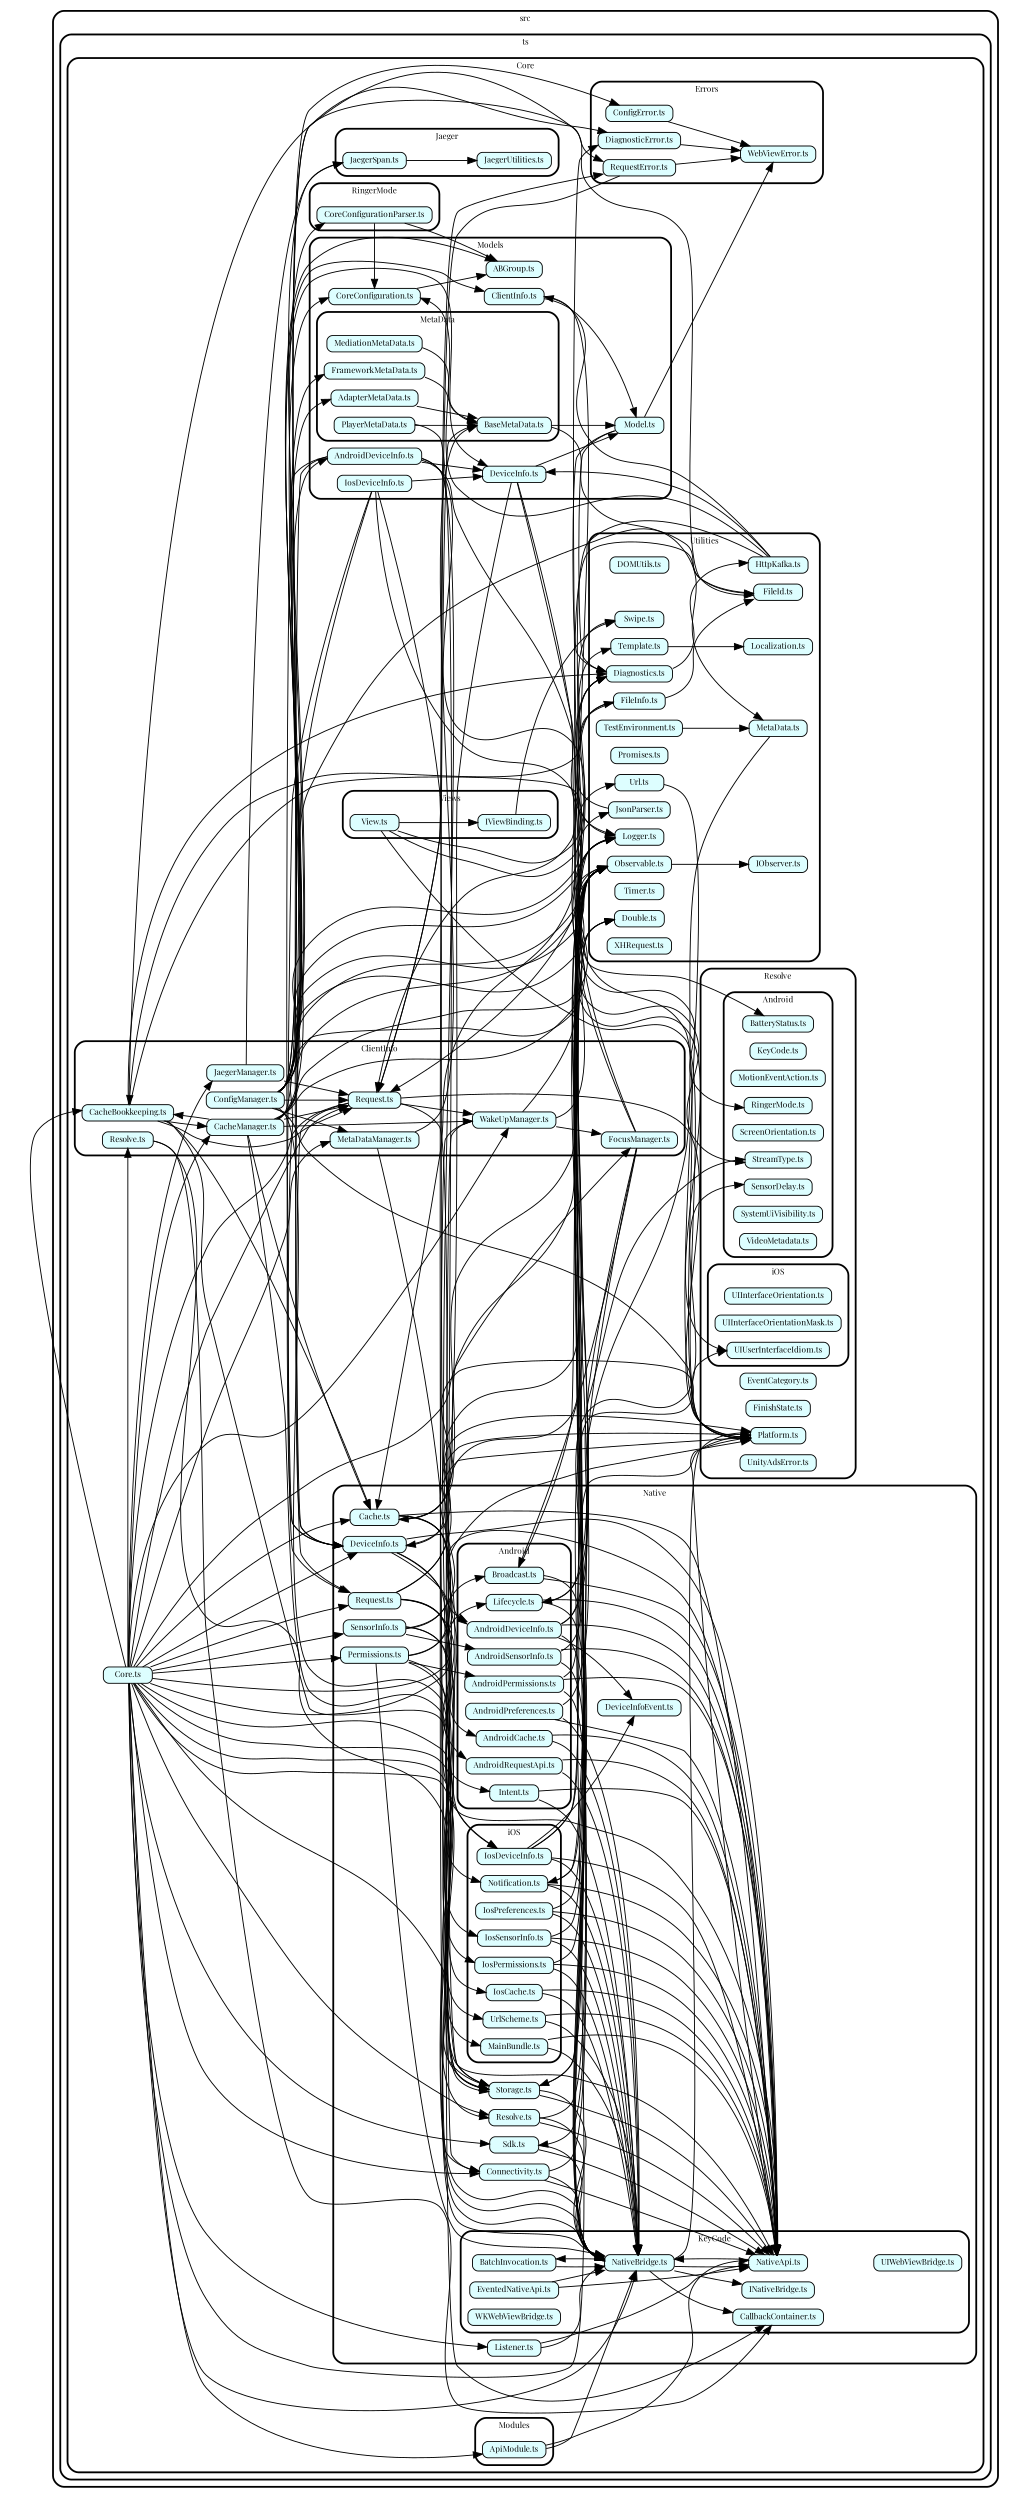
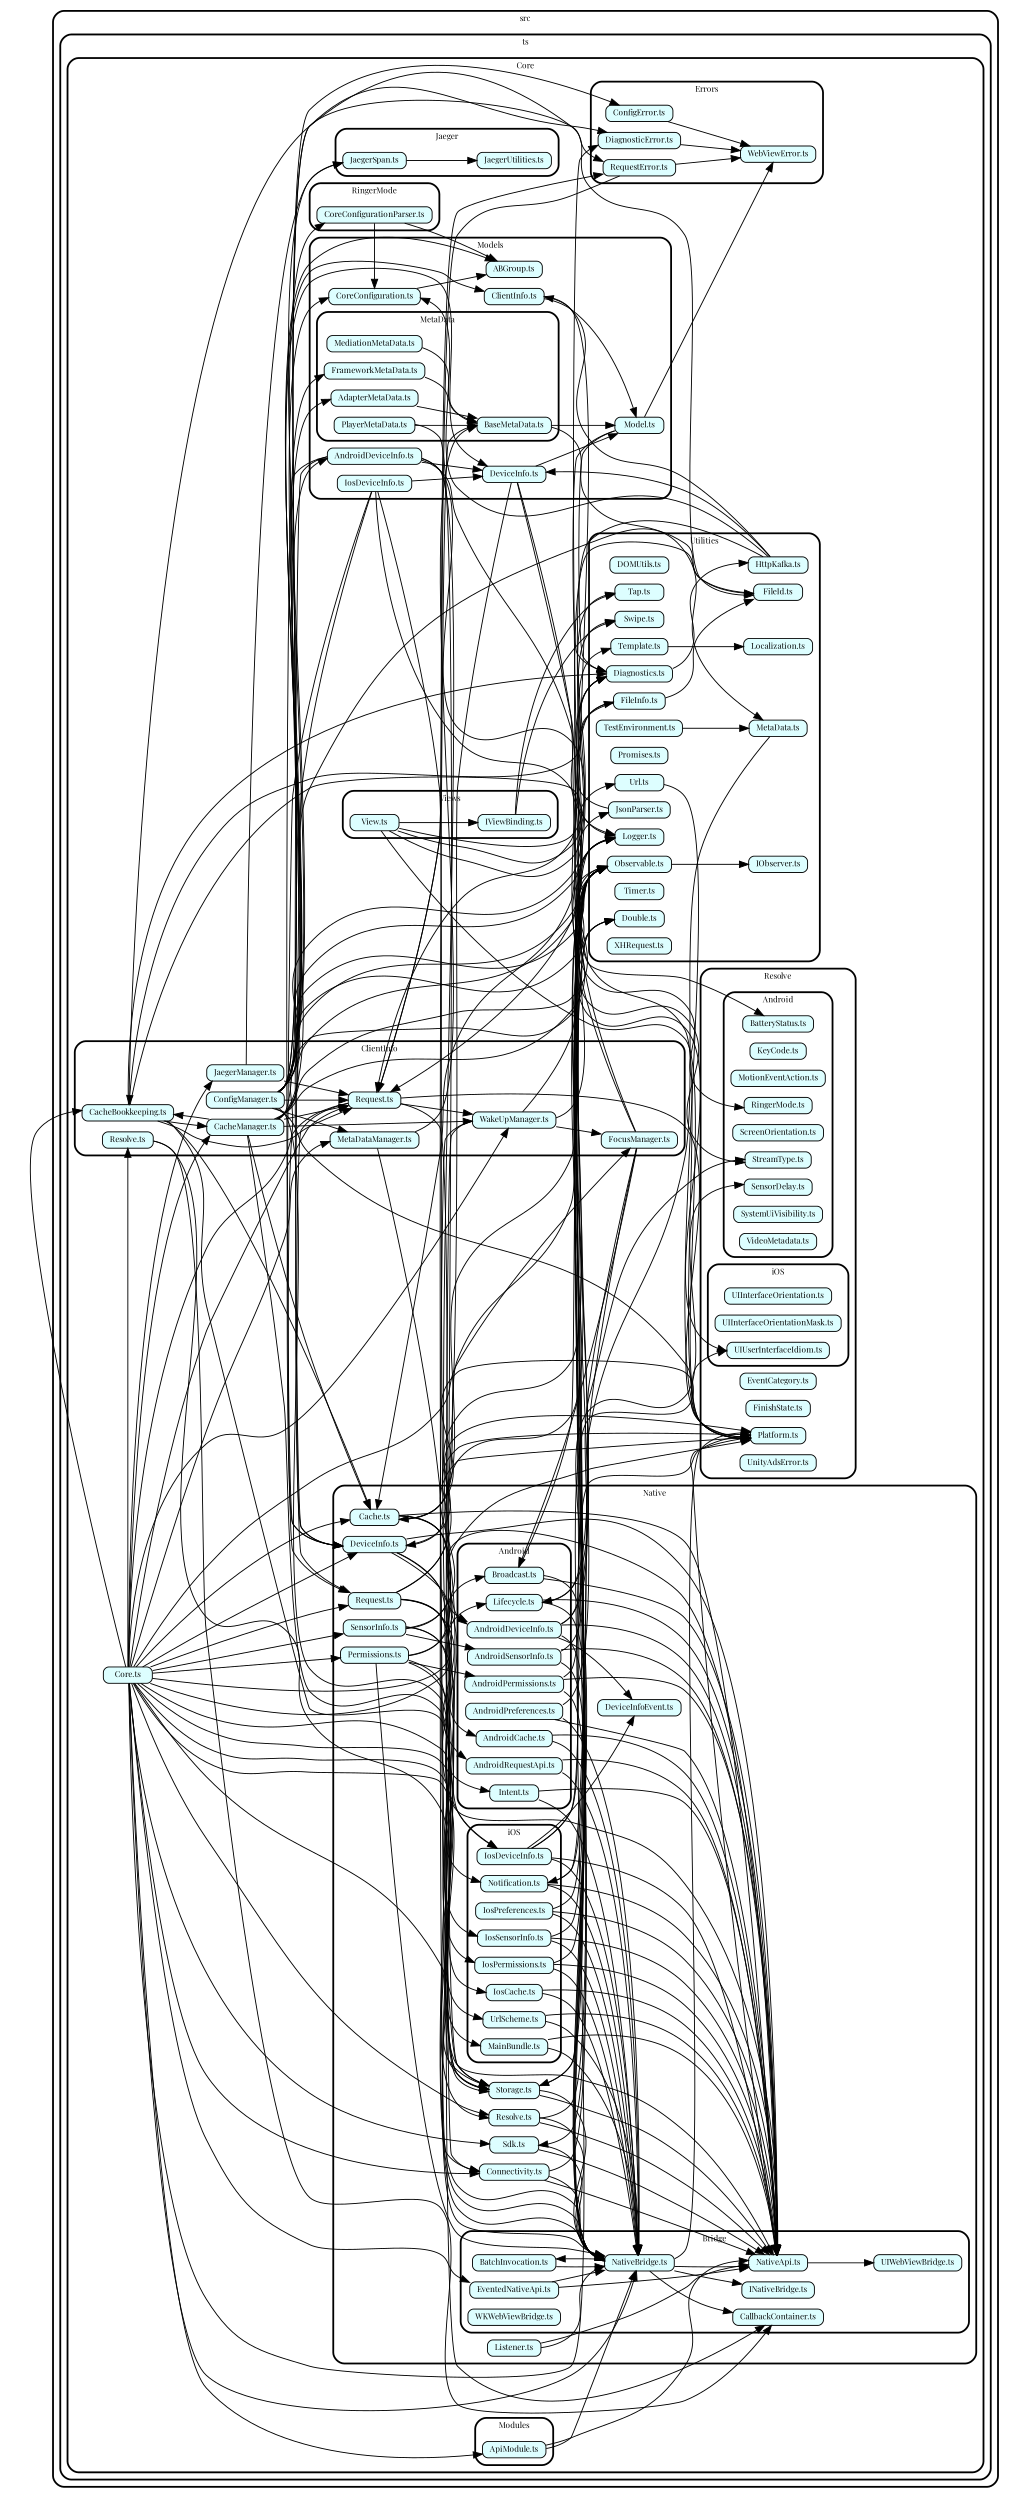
none -> (639, 592)
(163, 2113) -> (184, 2069)
(715, 2239) -> (715, 2239)
(716, 2259) -> (836, 2263)
